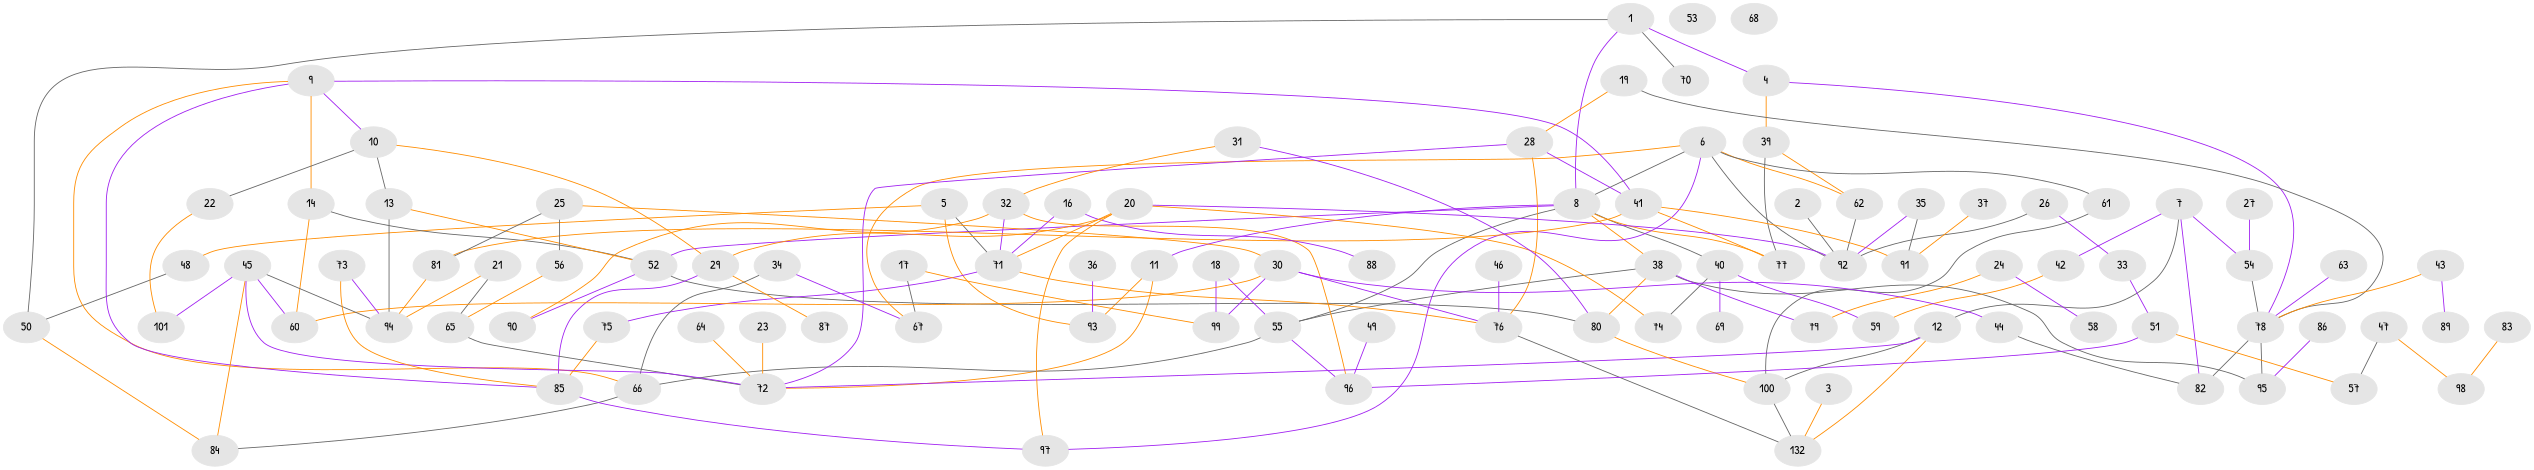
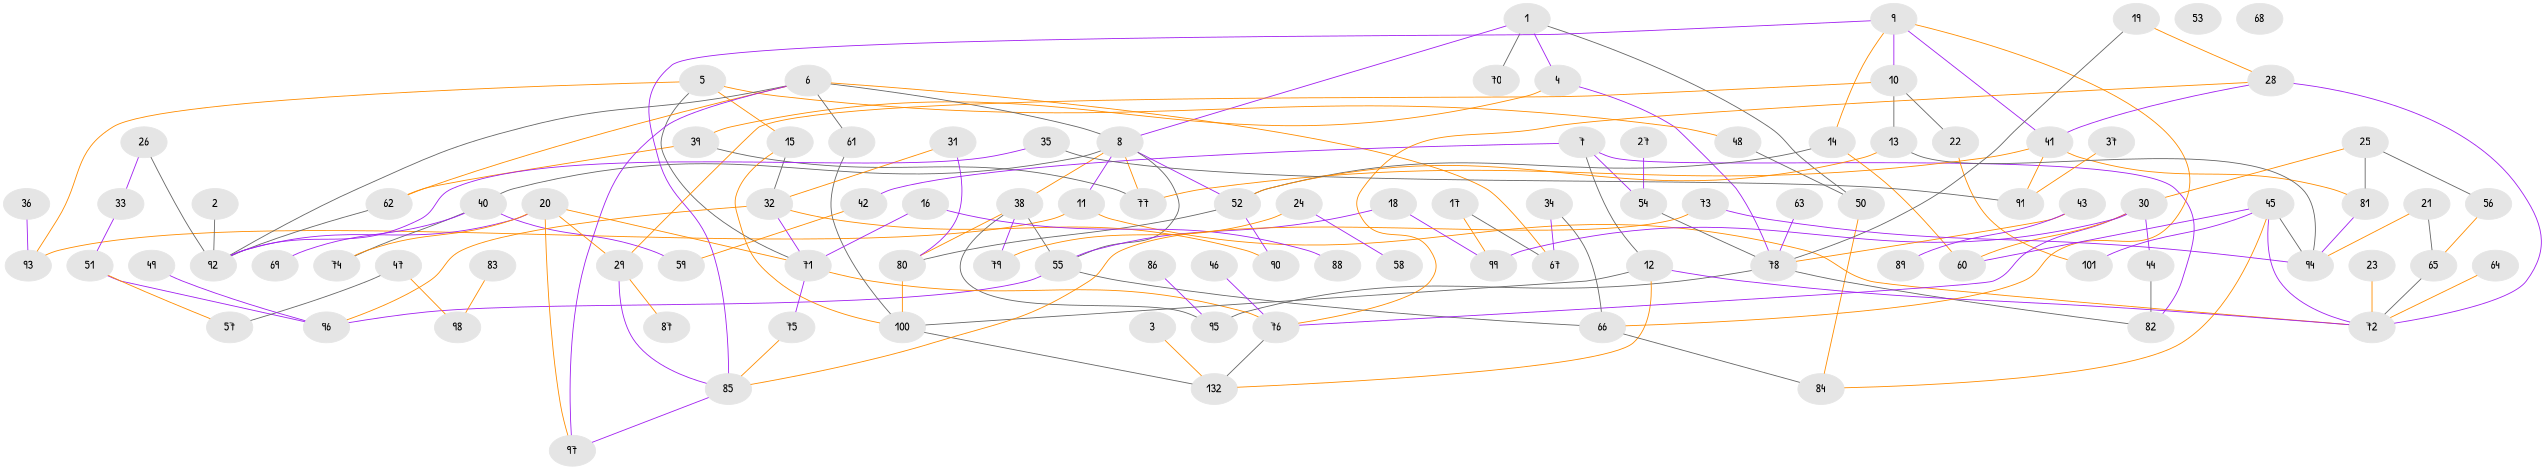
none -> (790, 142)
(413, 297) -> (2338, 235)
